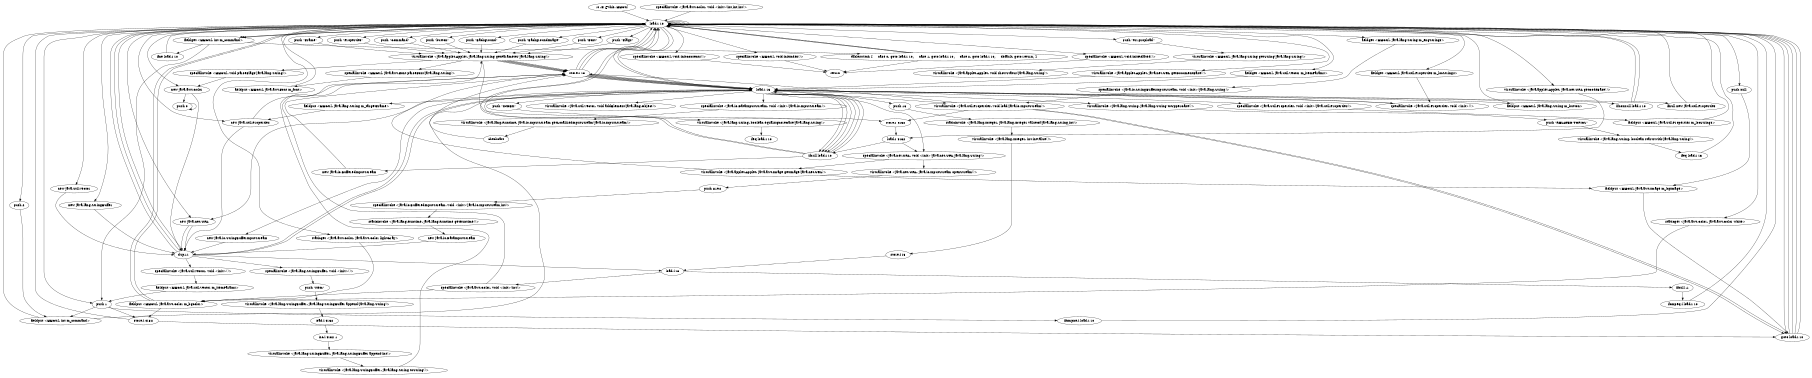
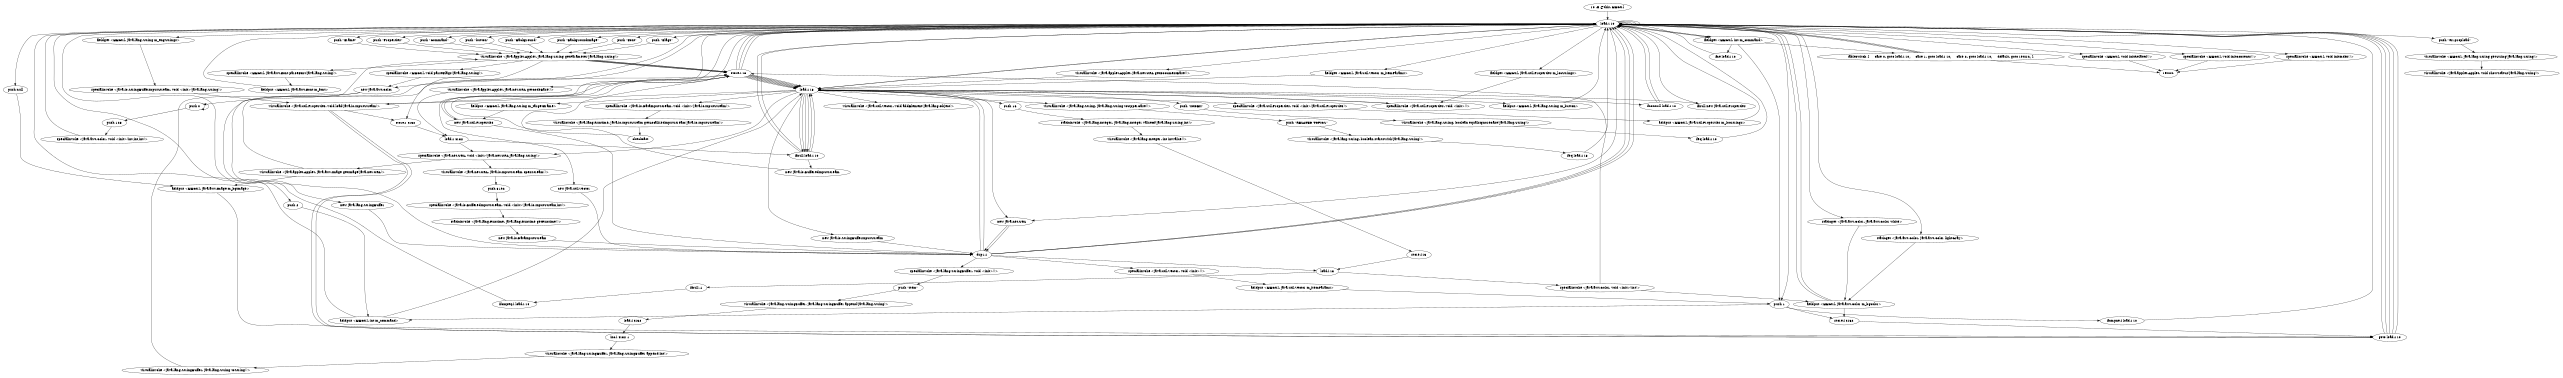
(46, 37) -> (1725, 74)
none -> (114, 123)
